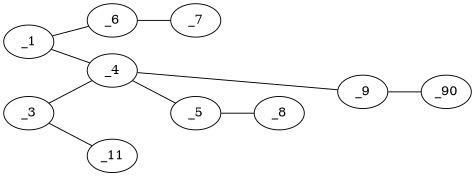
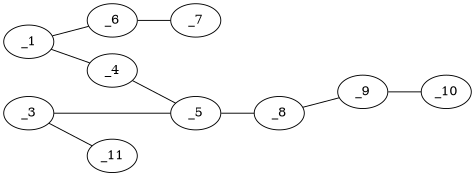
(238, 81) -> (321, 103)
(71, 92) -> (112, 113)
(446, 92) -> (446, 92)
